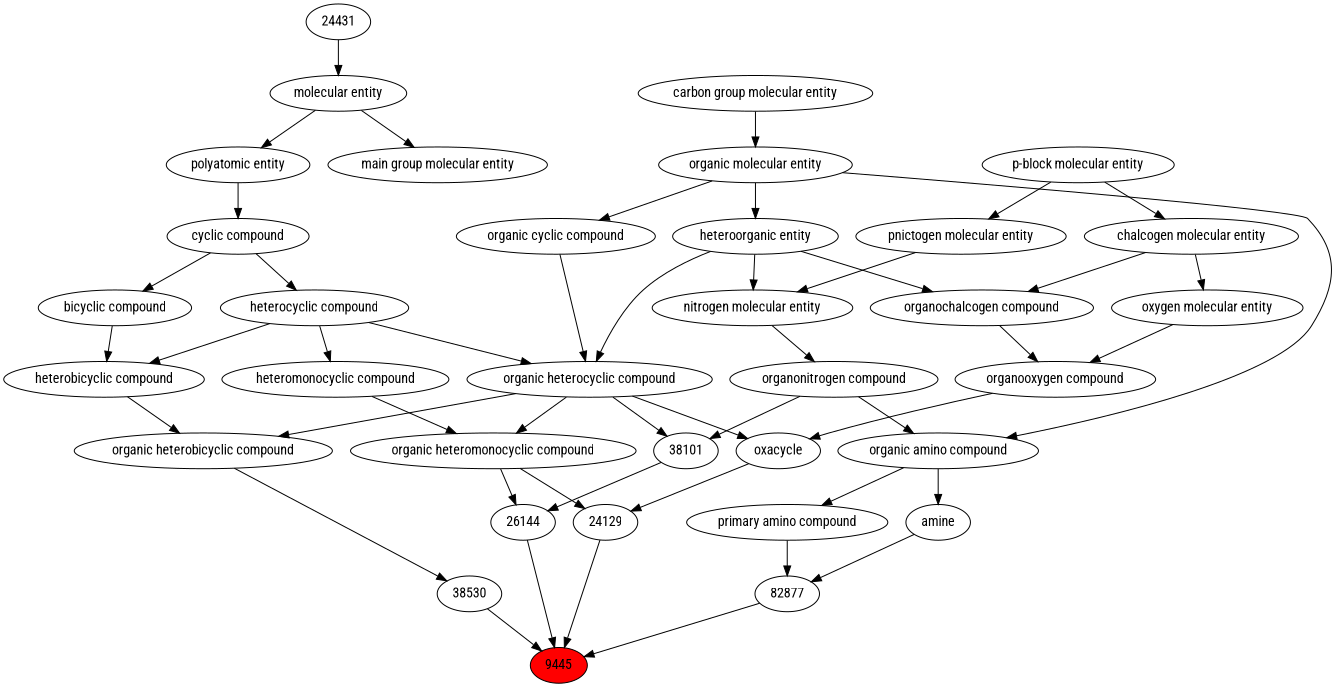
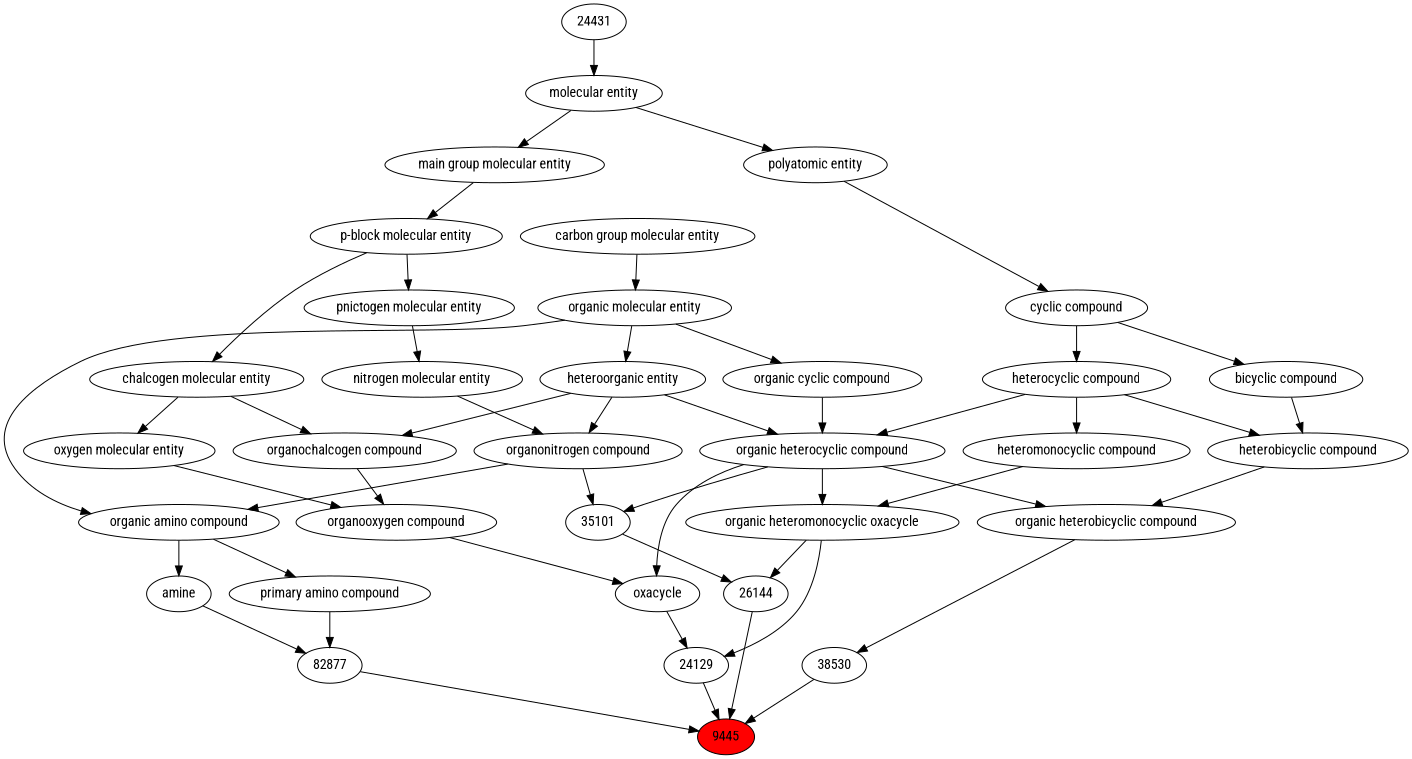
none -> (454, 198)
(754, 267) -> (603, 411)
(493, 451) -> (822, 522)
(686, 451) -> (598, 522)
